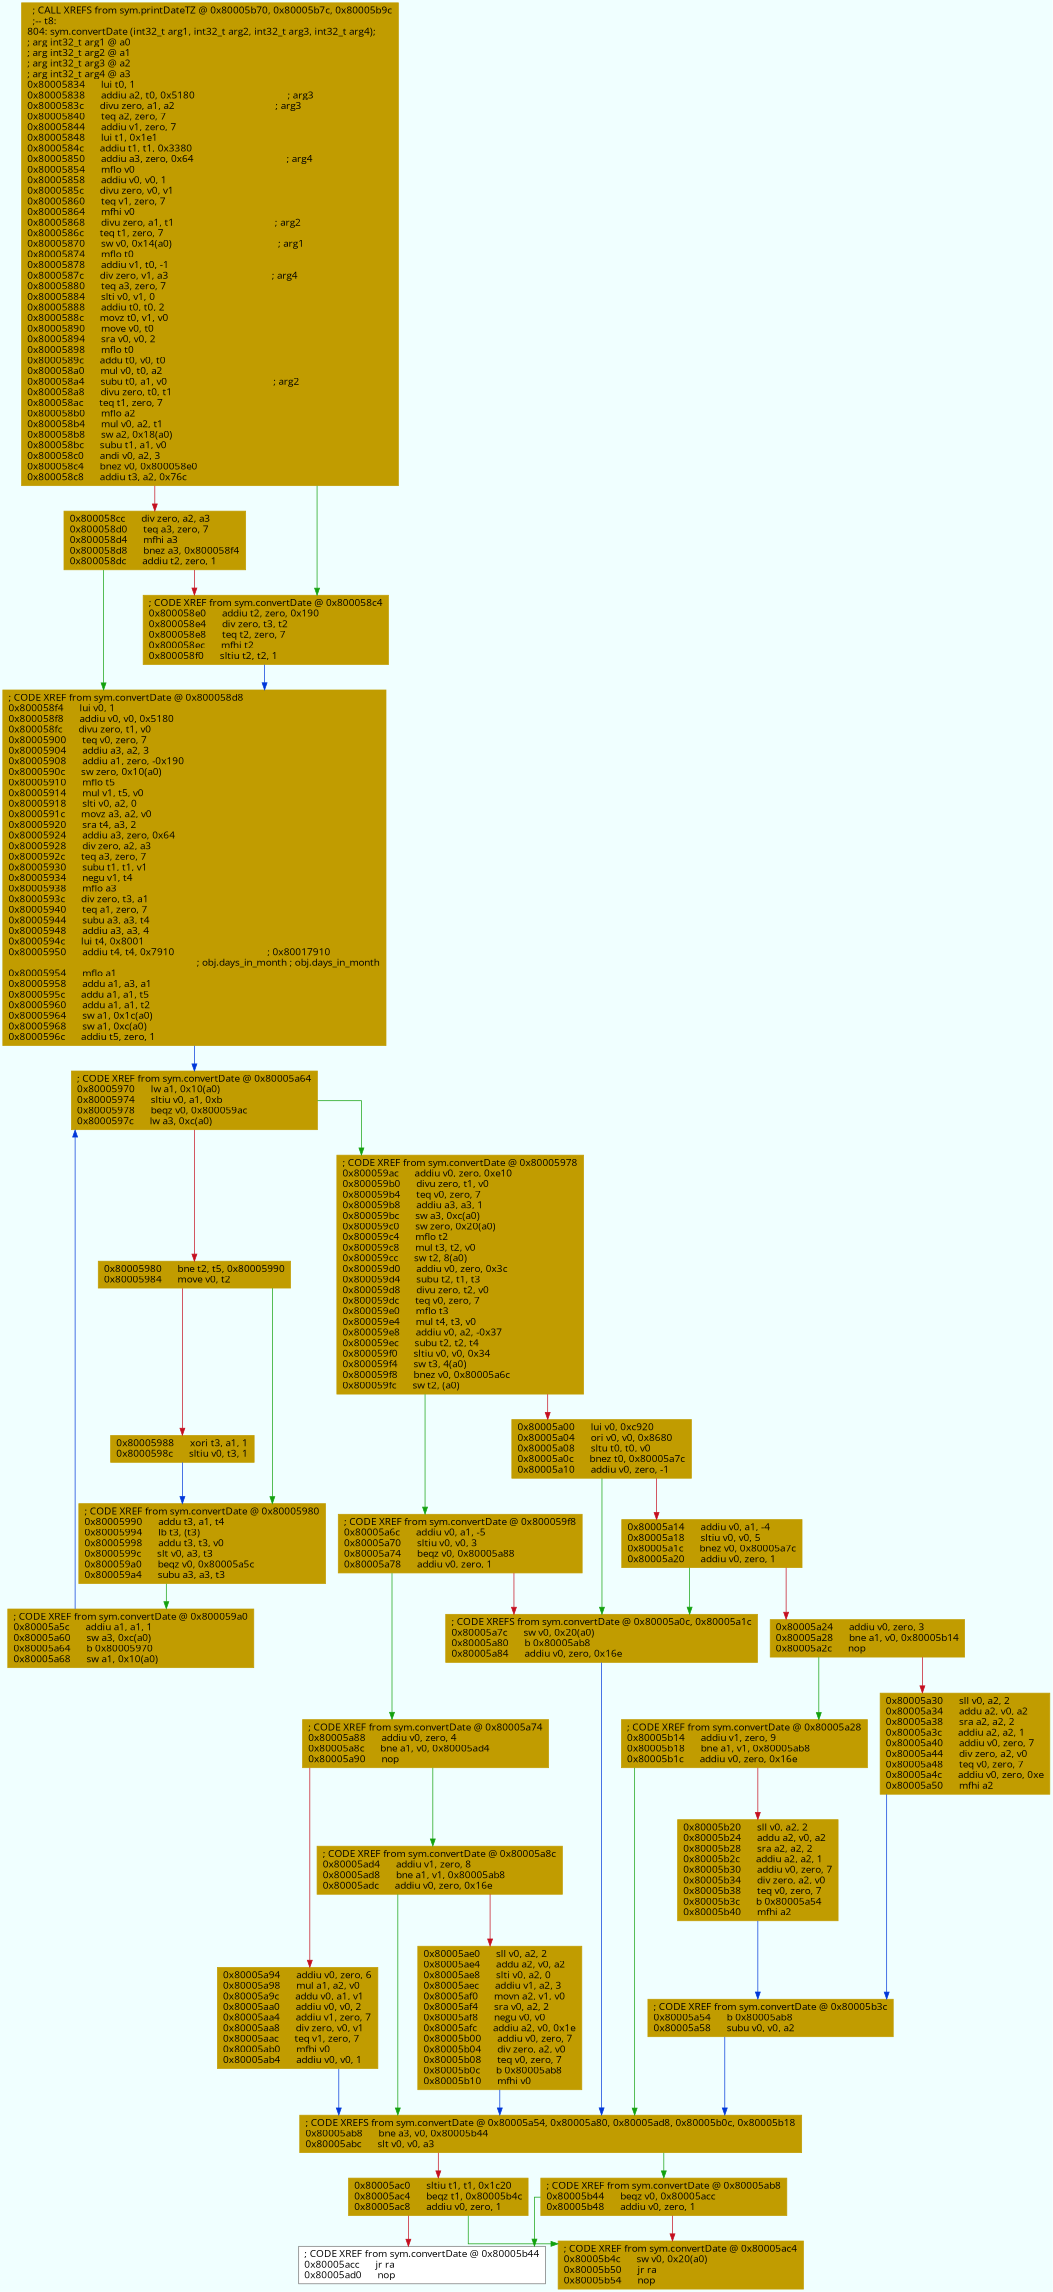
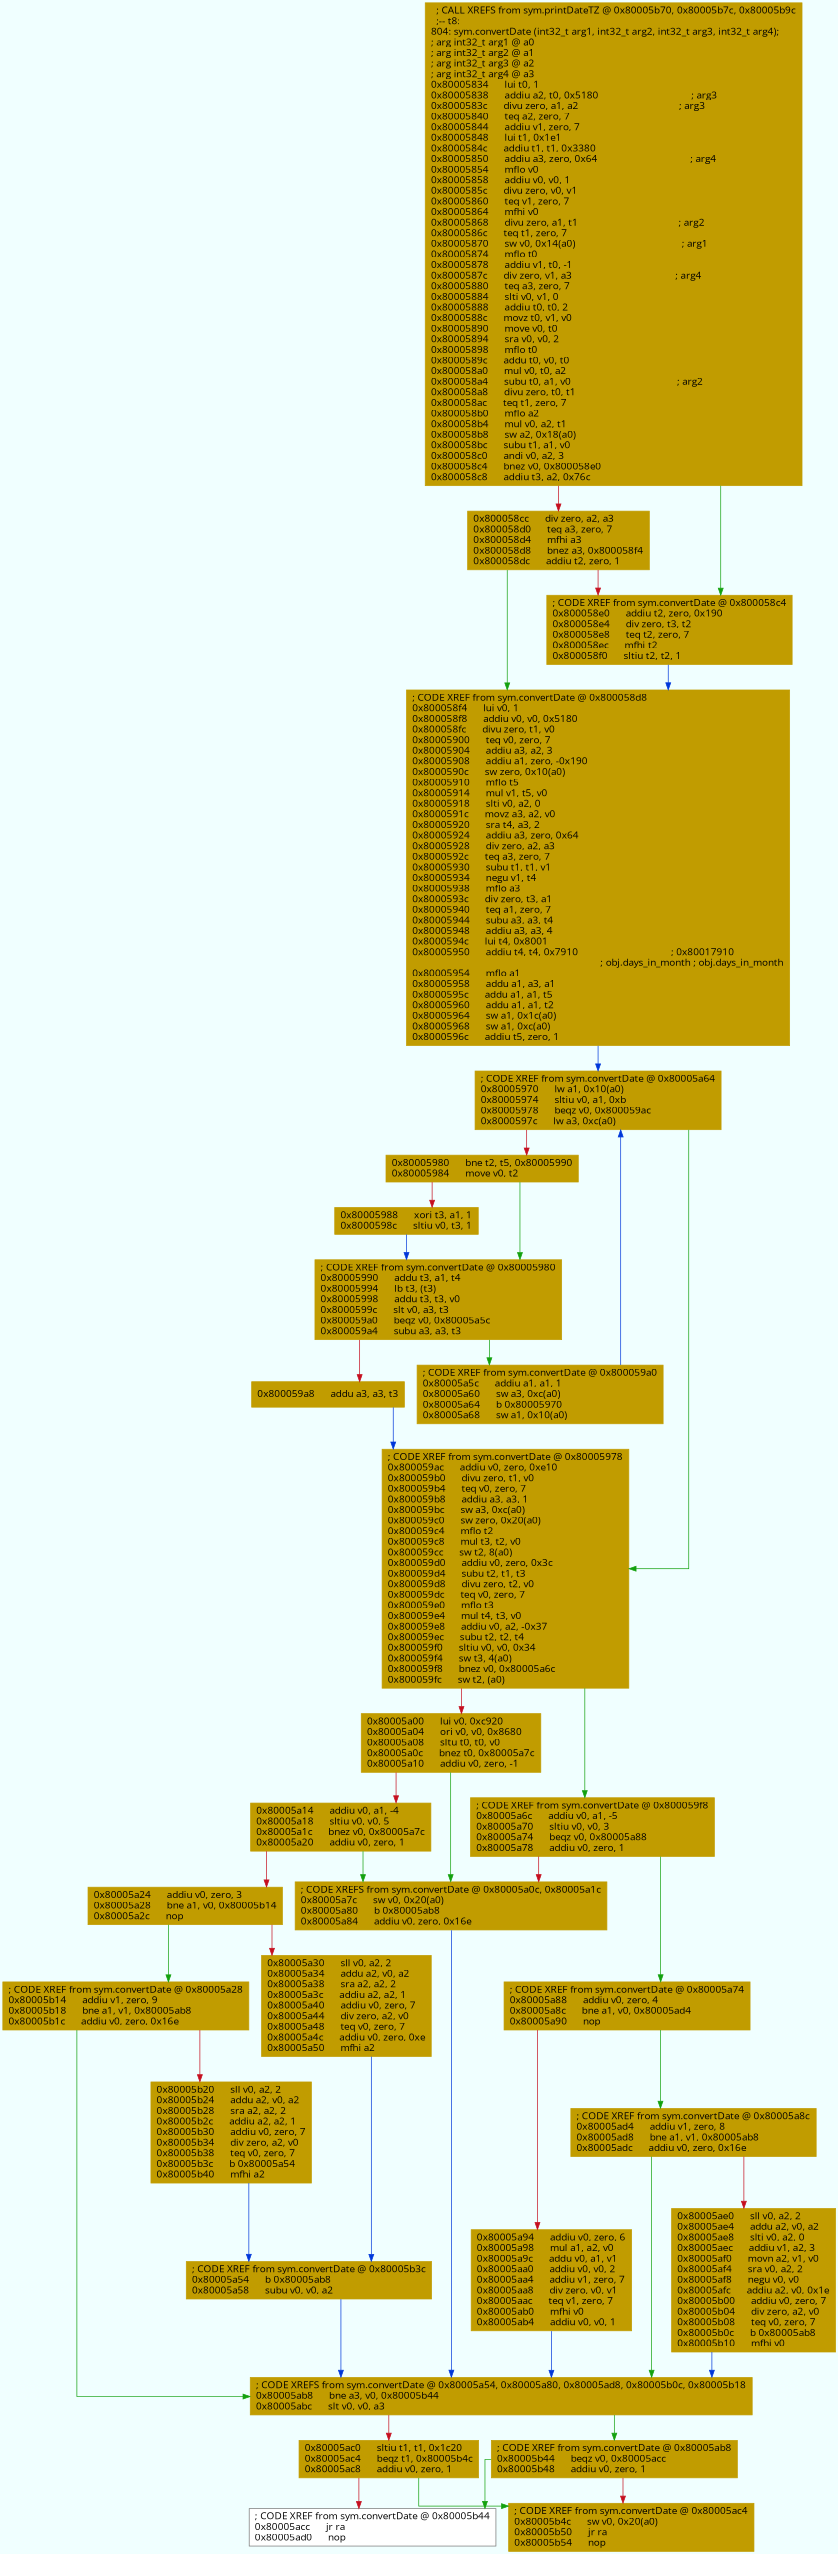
none -> (328, 1394)
